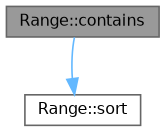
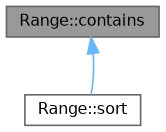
(72, 58) -> (93, 74)
